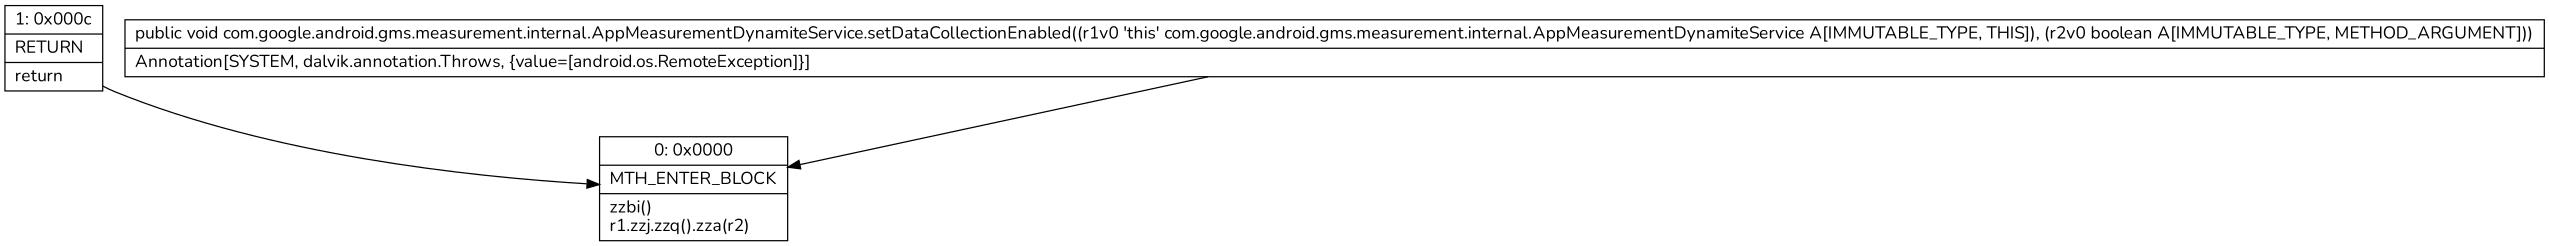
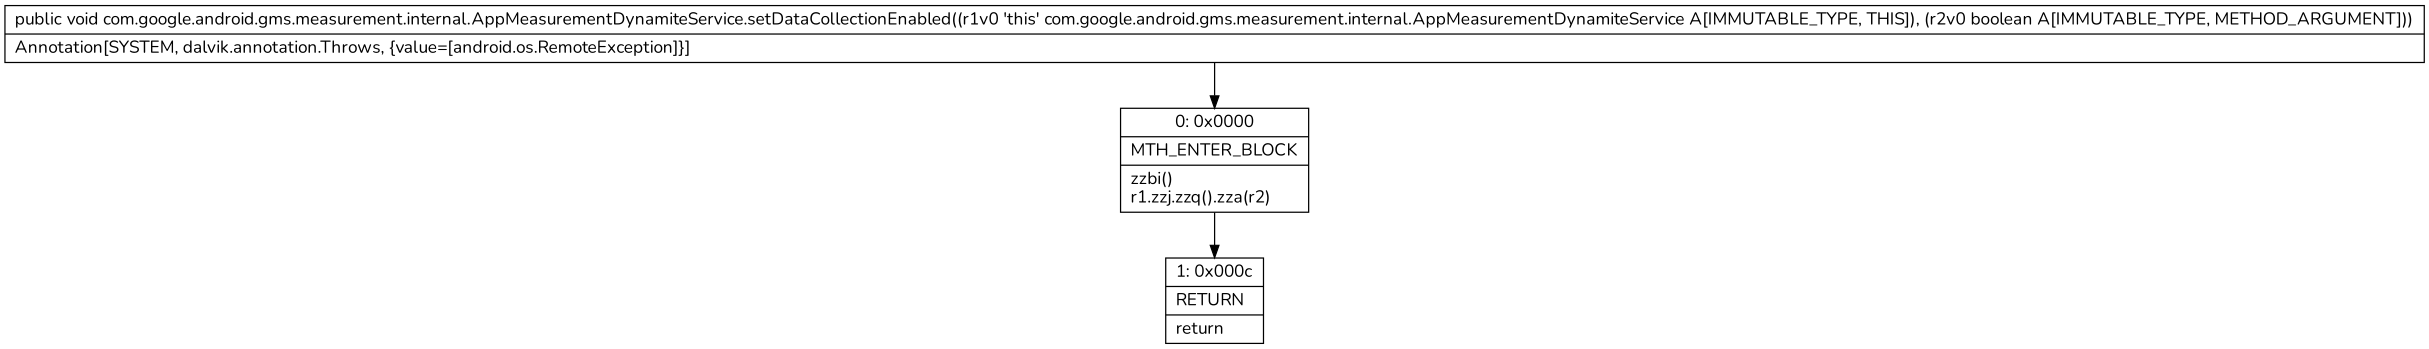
(341, 154) -> (1215, 229)
